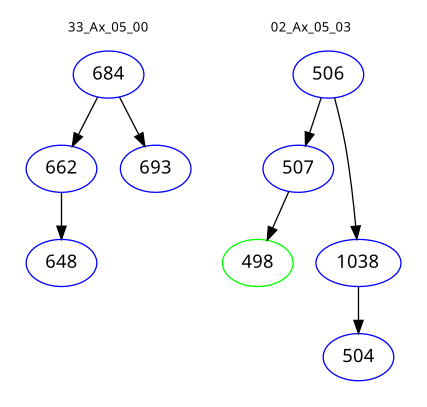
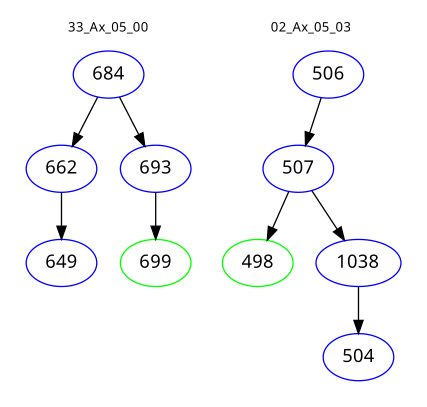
(348, 162) -> (325, 210)
(61, 263) -> (61, 263)
none -> (156, 263)
